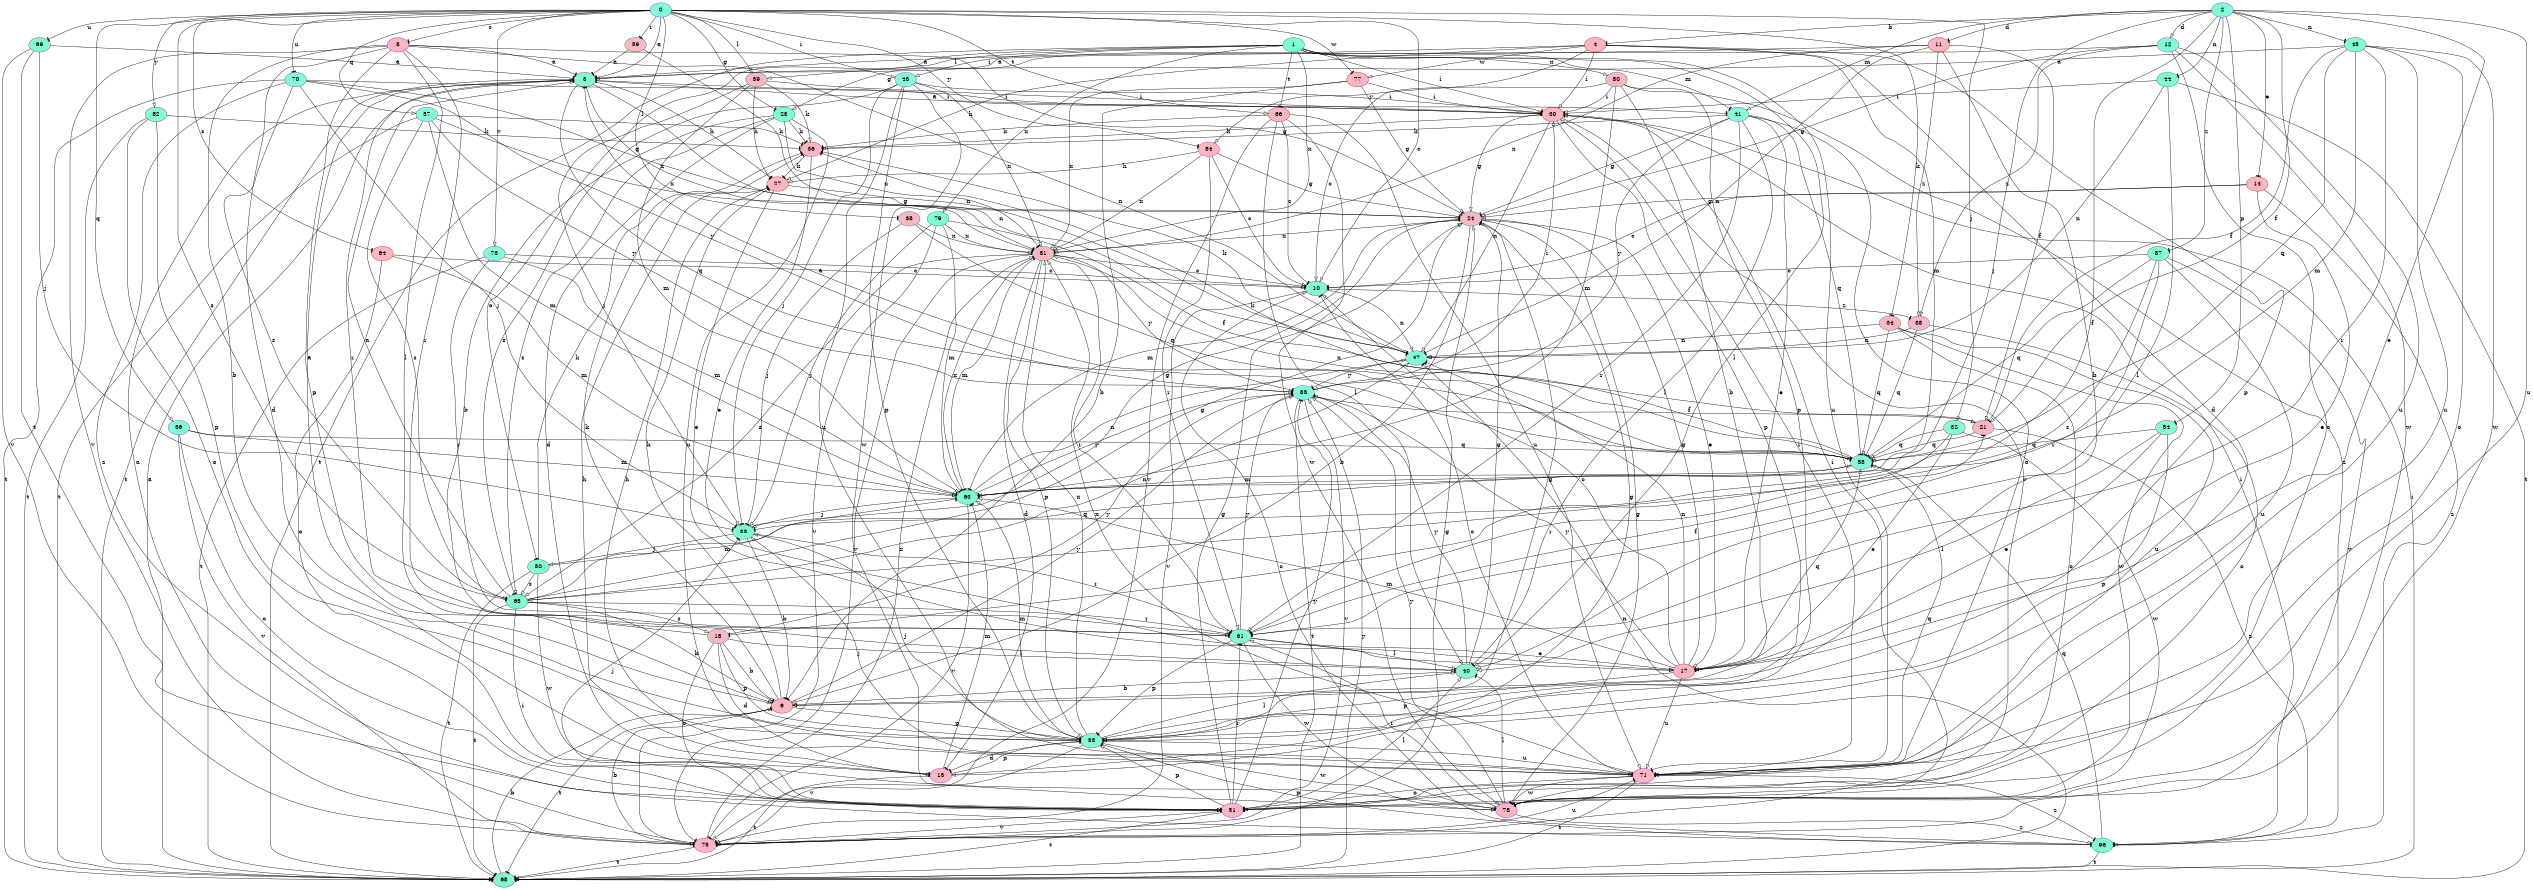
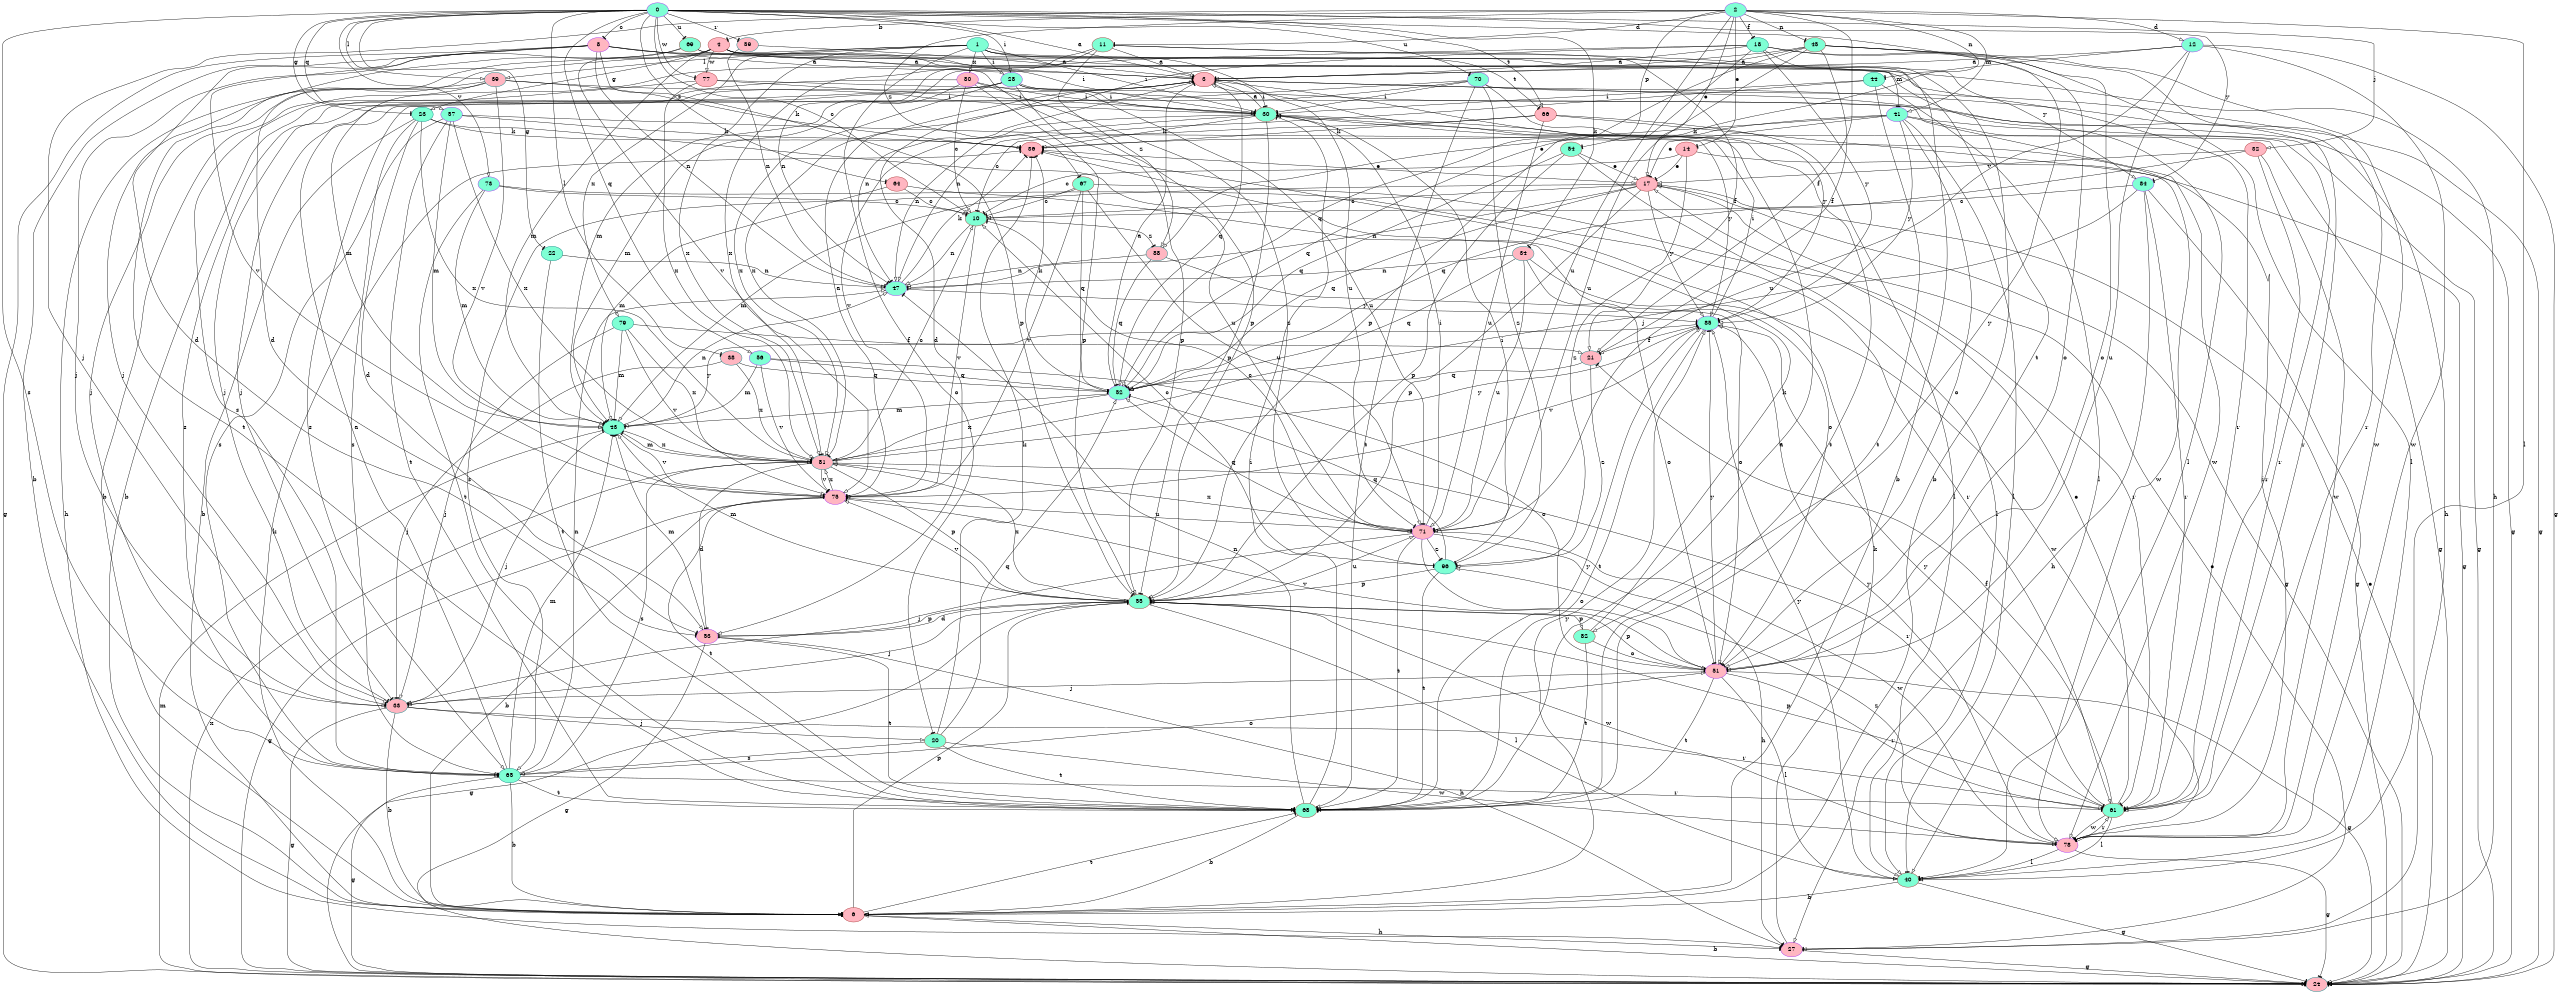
(1939, 45) -> (1103, 45)
(585, 80) -> (1204, 80)
(906, 80) -> (1012, 80)
(1616, 80) -> (968, 80)
(1015, 104) -> (1378, 96)
(1553, 114) -> (1266, 114)
(1209, 149) -> (2143, 184)
(796, 165) -> (1742, 302)
(778, 184) -> (1792, 950)
(2007, 184) -> (1542, 149)
none -> (127, 186)
(1821, 200) -> (2524, 315)
(1141, 201) -> (1643, 323)
none -> (552, 254)
(2158, 254) -> (1083, 184)
(414, 365) -> (208, 474)
(1954, 428) -> (2256, 149)
(2328, 428) -> (2111, 358)
(1861, 462) -> (1119, 393)
(967, 497) -> (614, 428)
(1635, 497) -> (2255, 863)
(1516, 506) -> (1669, 258)
(744, 532) -> (397, 706)
(1873, 549) -> (1989, 167)
(538, 567) -> (935, 741)
(1128, 604) -> (493, 405)
(618, 610) -> (635, 84)
(438, 633) -> (1368, 609)
(718, 636) -> (1758, 45)
(523, 706) -> (1251, 723)
(1665, 721) -> none
(941, 776) -> (707, 636)
(616, 783) -> (1300, 417)
(1409, 790) -> (1587, 610)
